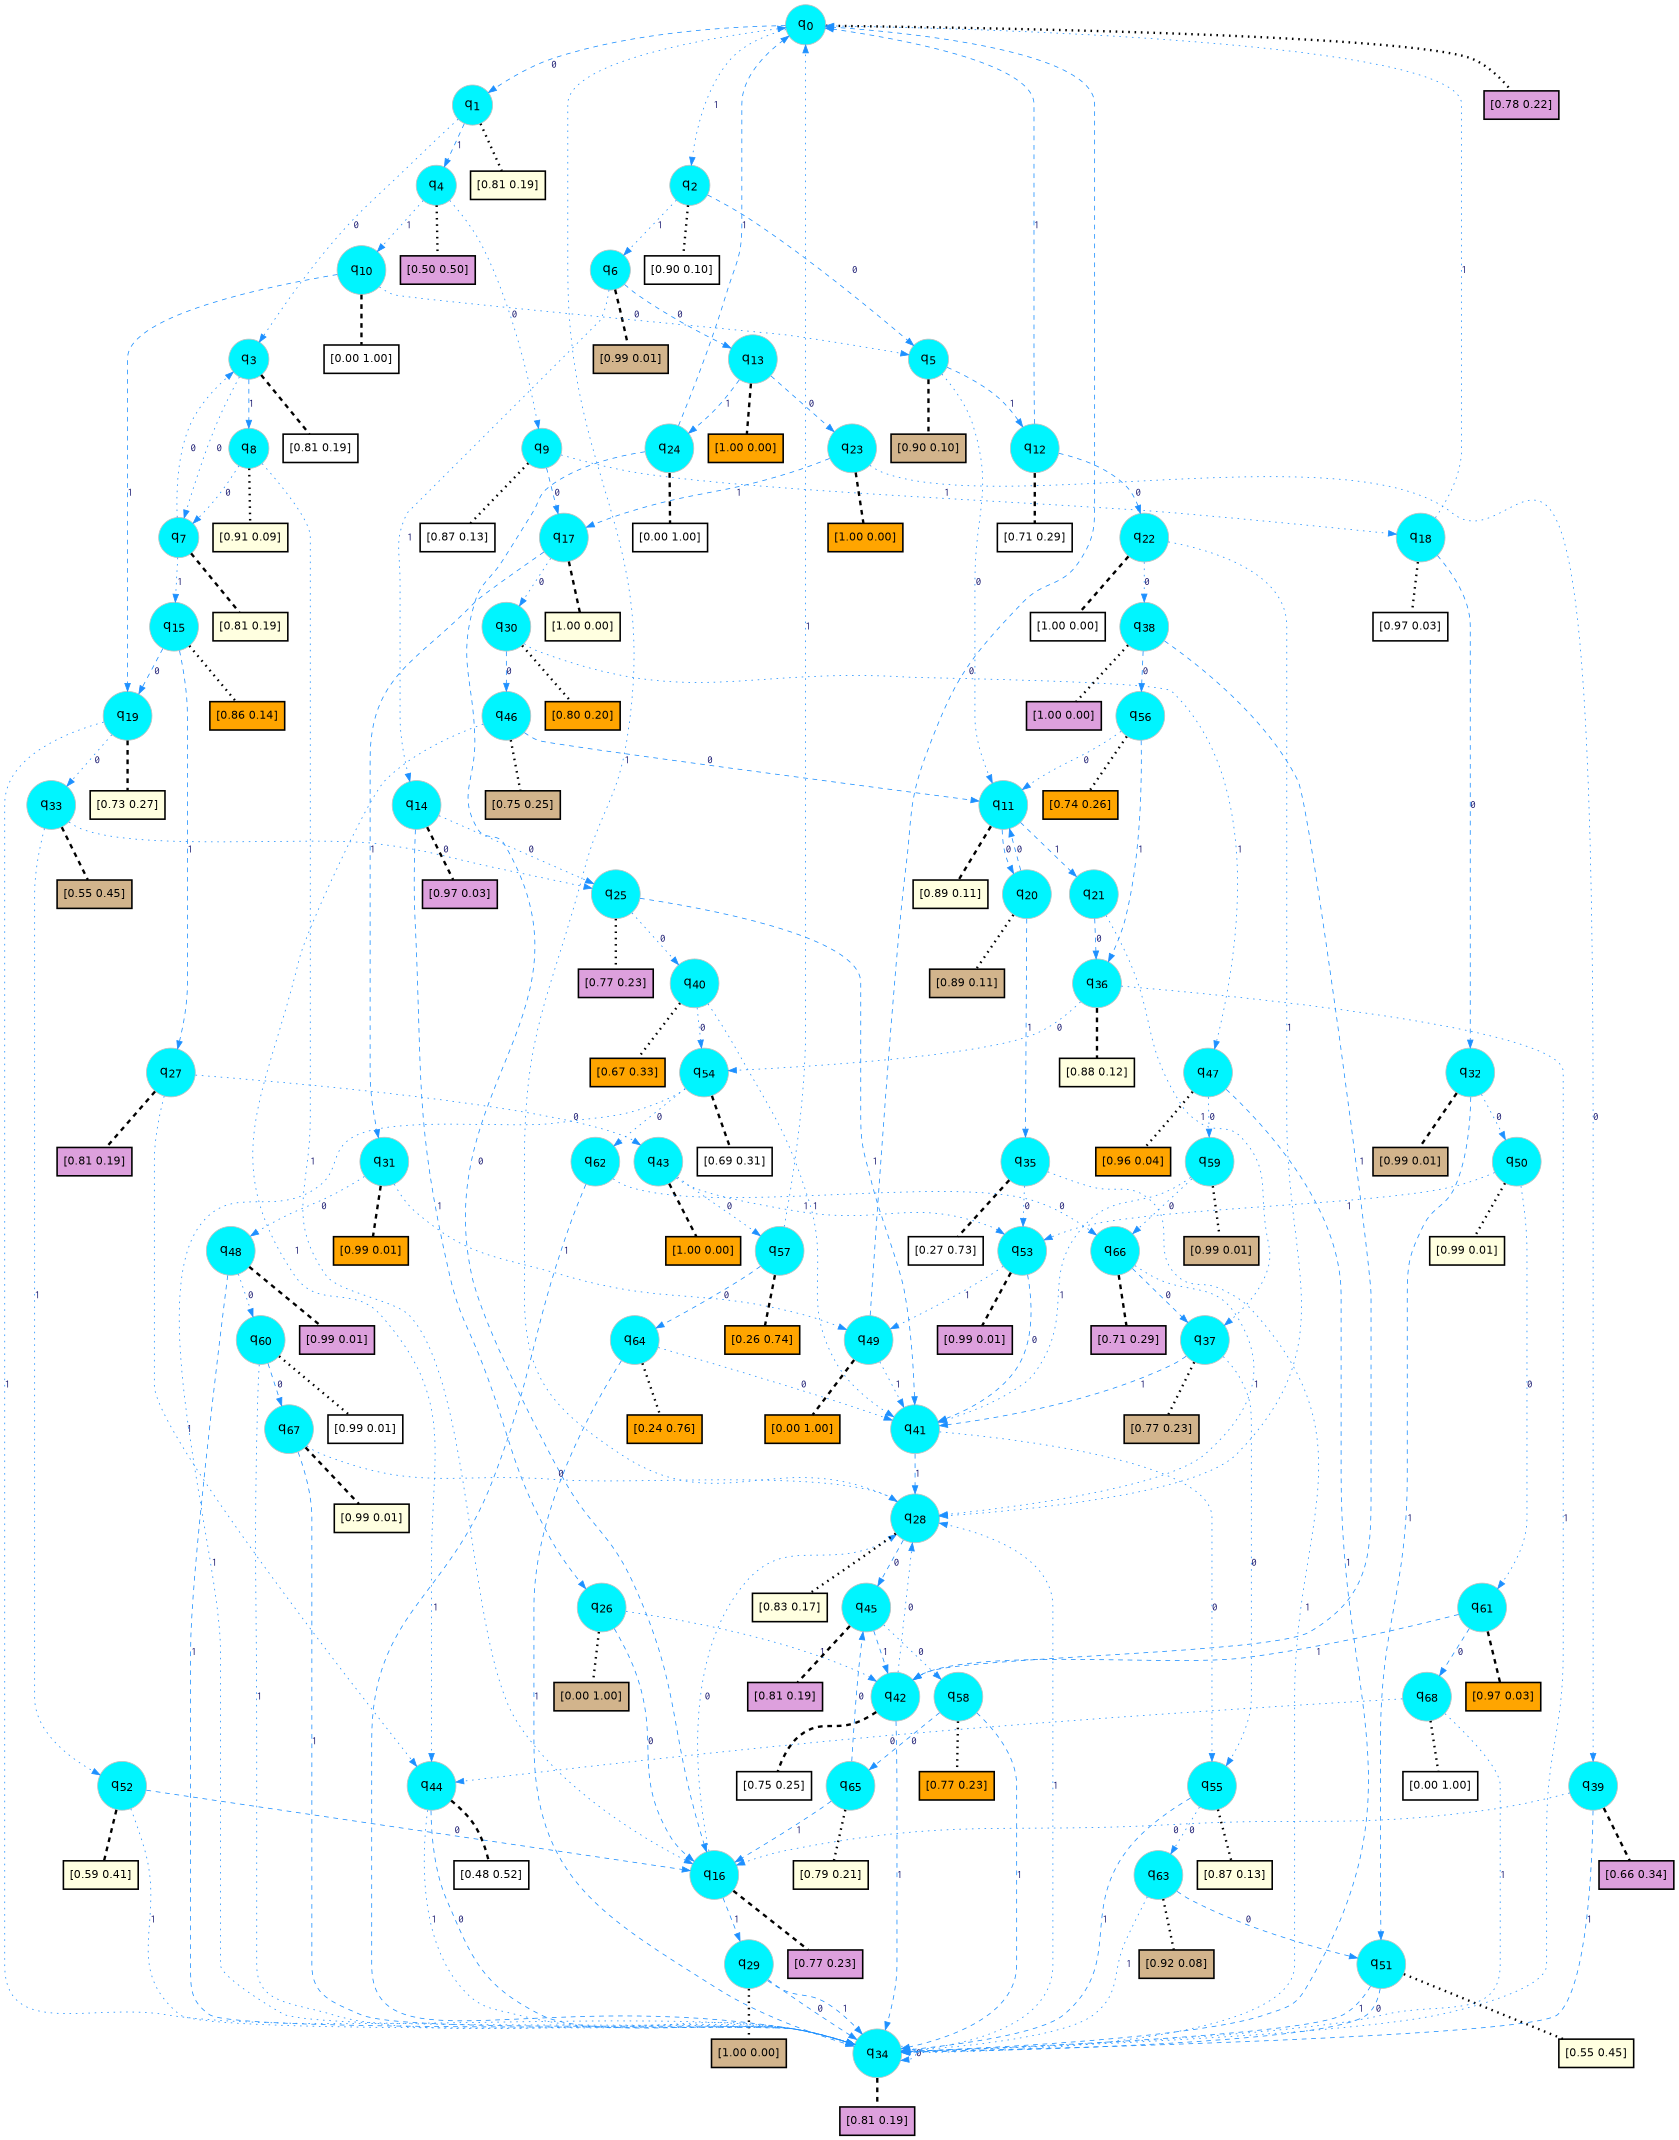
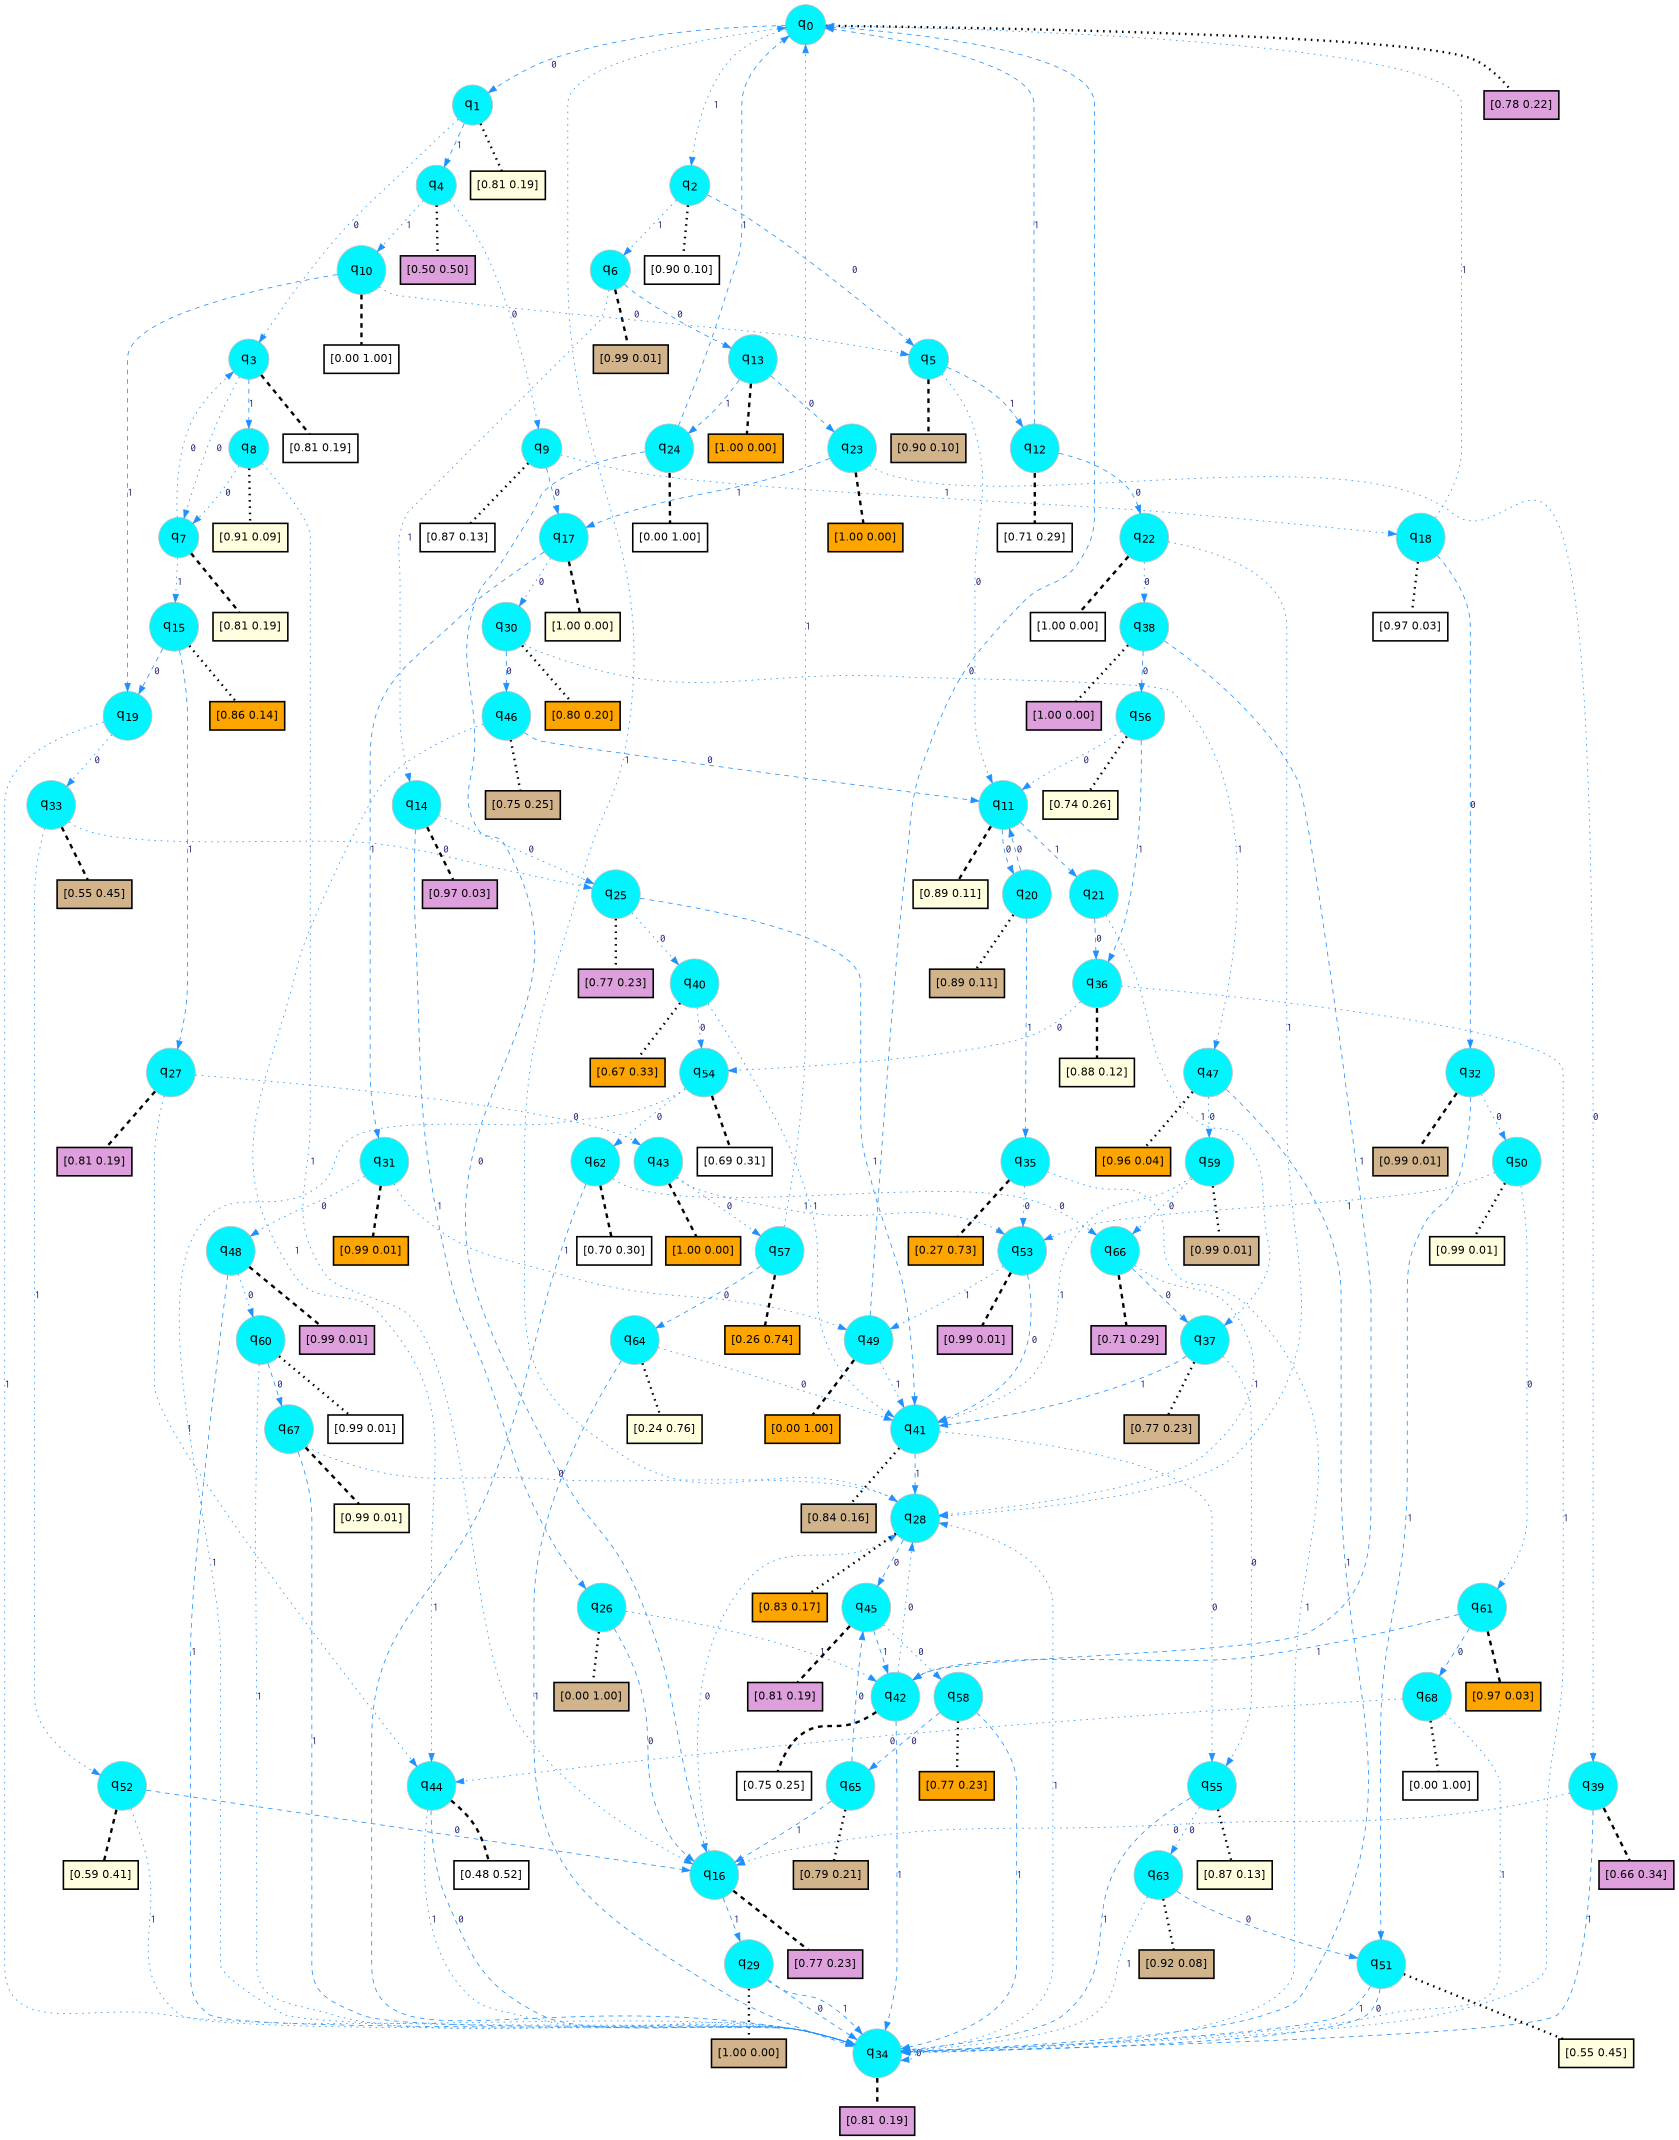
(128, 805) -> none
(1080, 805) -> (1080, 805)
none -> (614, 1251)
(946, 1251) -> (946, 1251)
(665, 1429) -> (665, 1429)
none -> (839, 1518)
(790, 1607) -> (790, 1607)
(831, 1875) -> (831, 1875)
